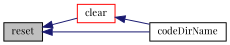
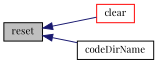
(137, 22) -> none
